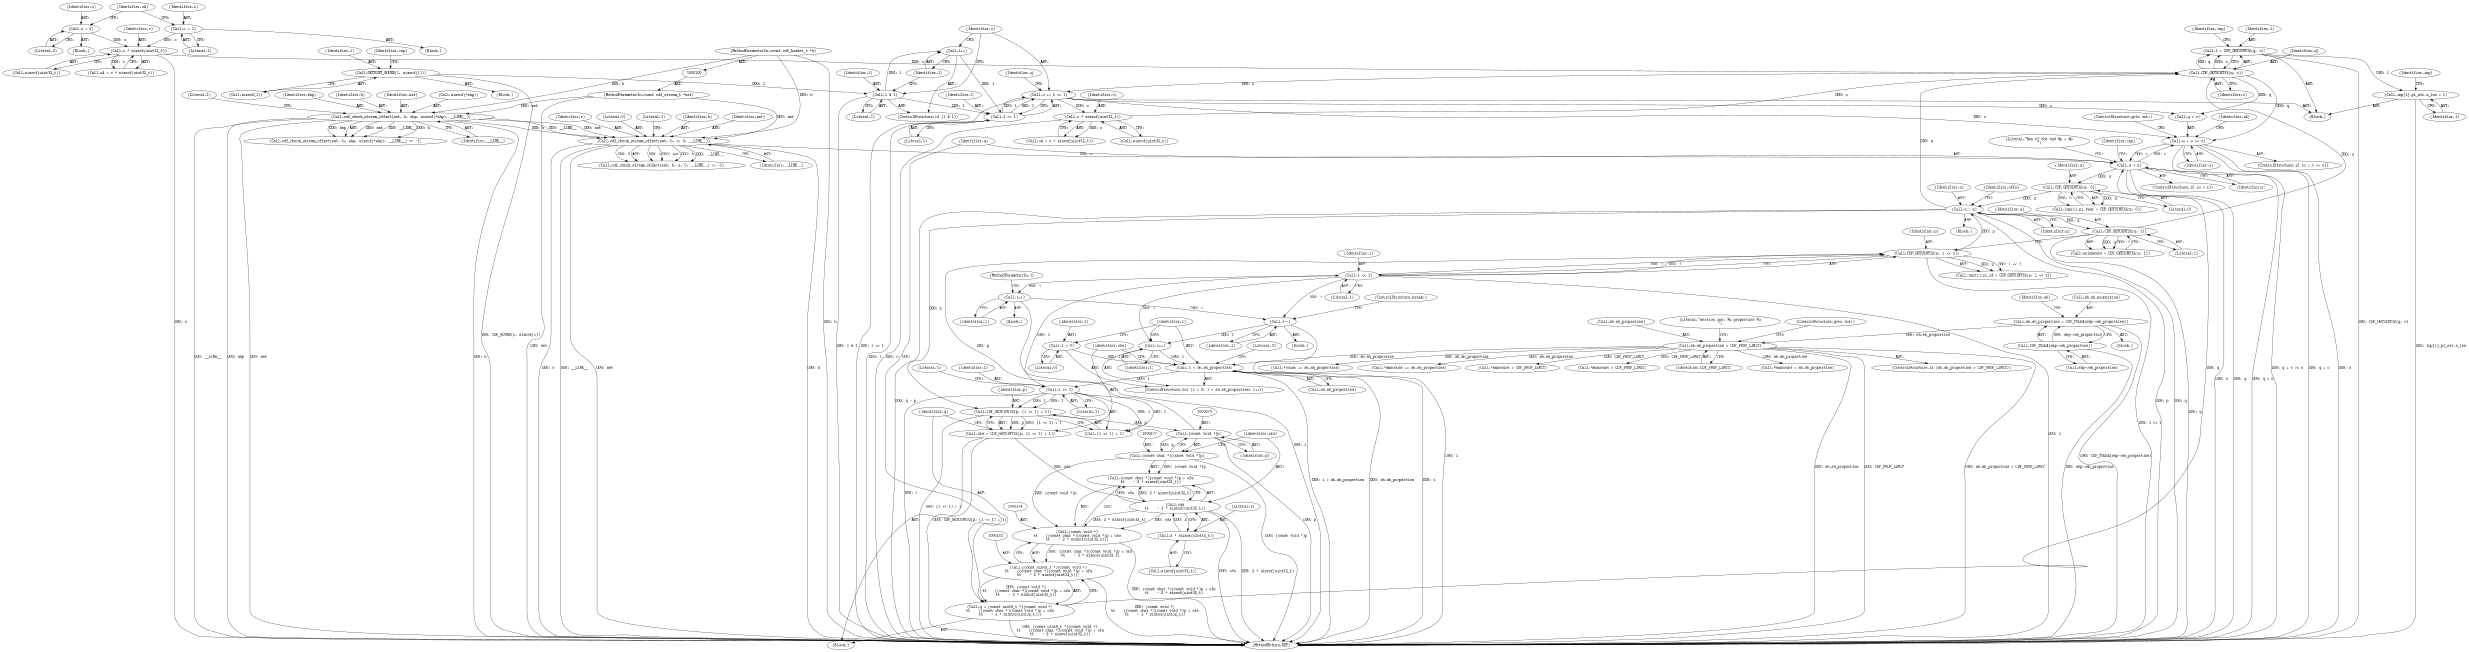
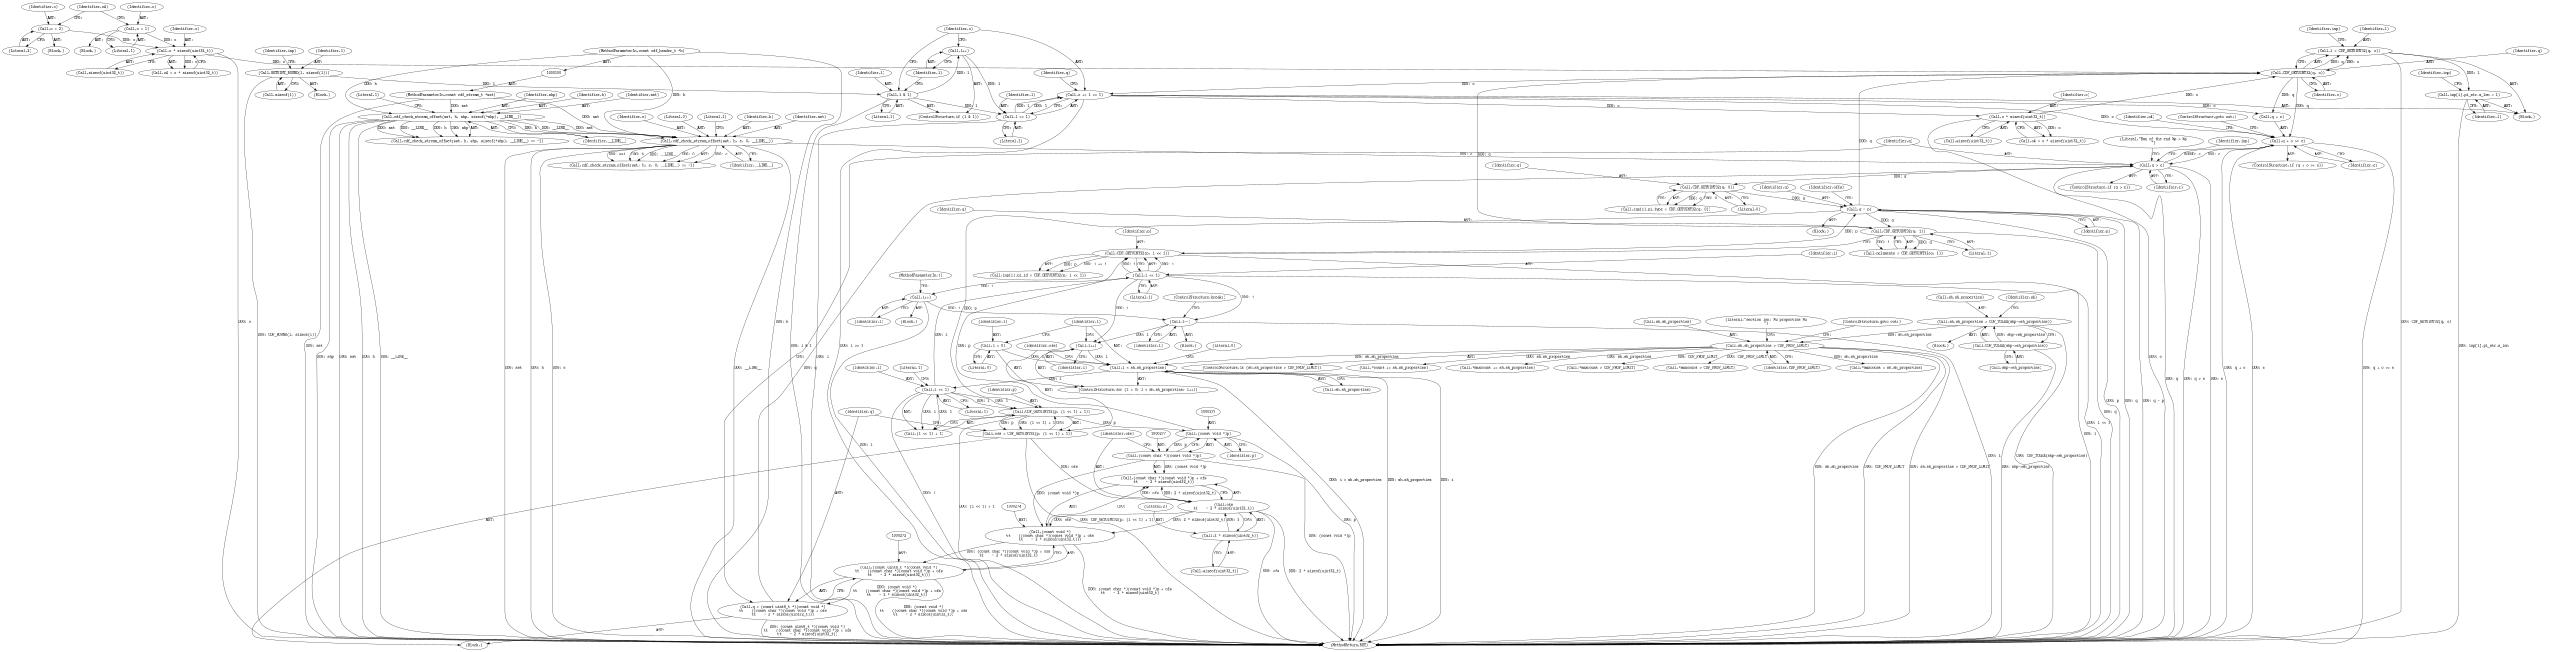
(458, 95) -> none
(2160, 154) -> (2192, 154)
